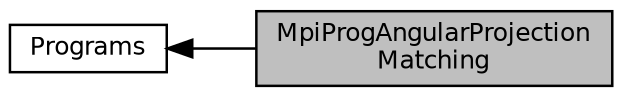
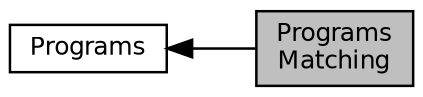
(434, 49) -> (335, 49)
